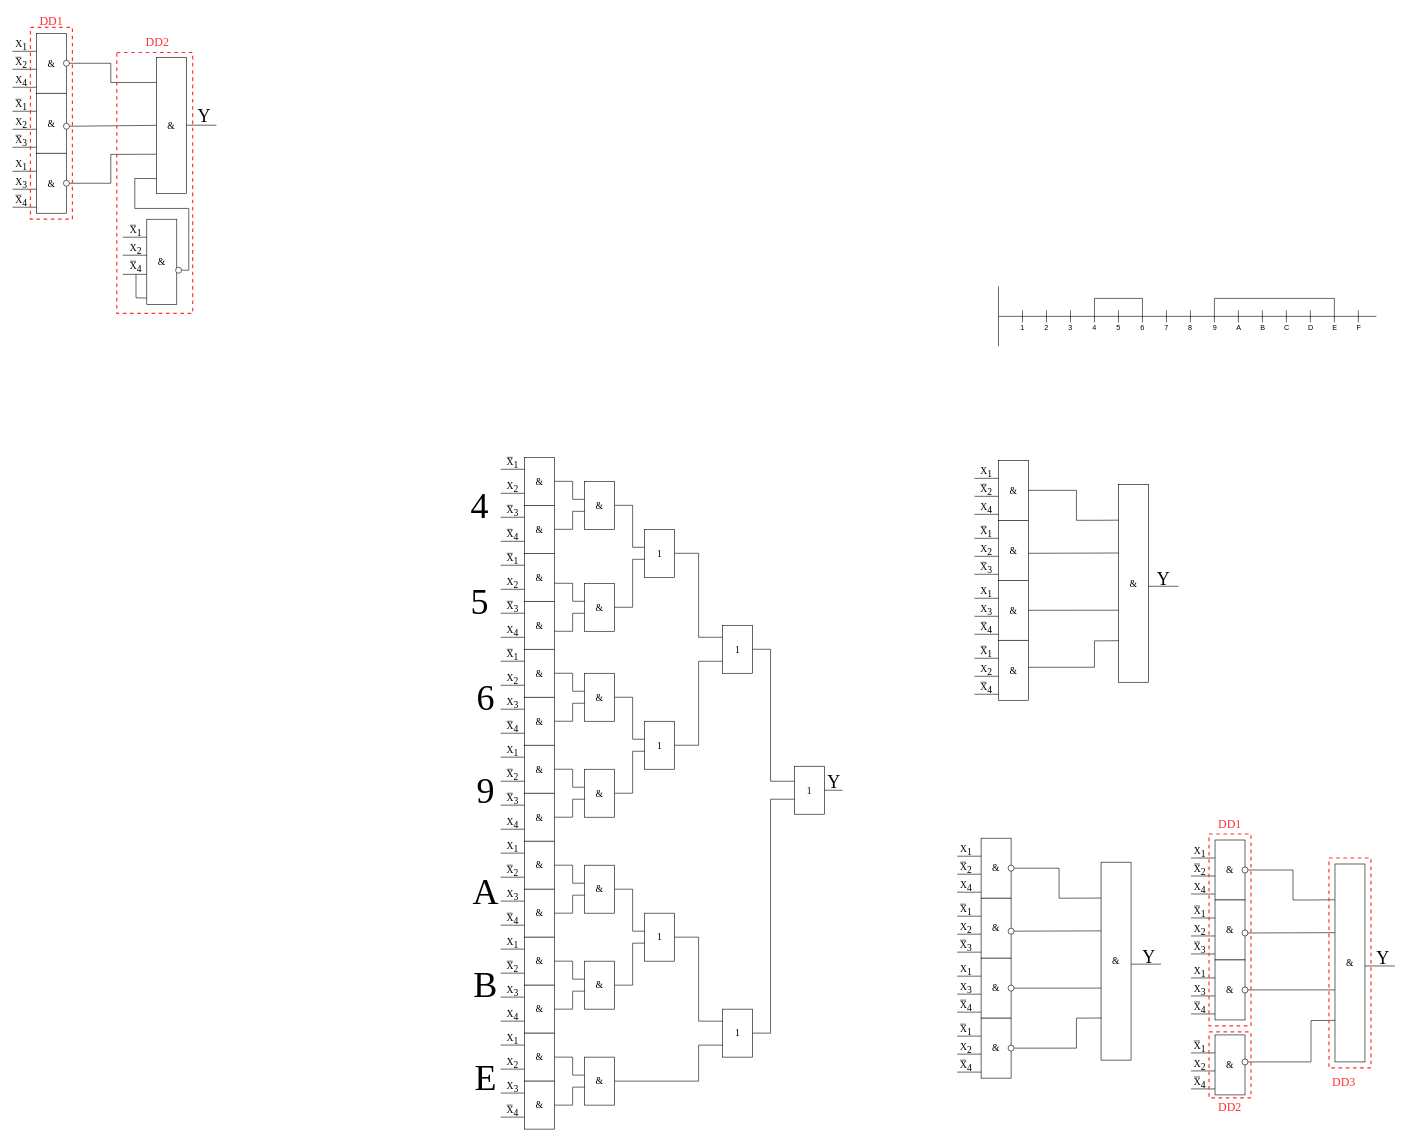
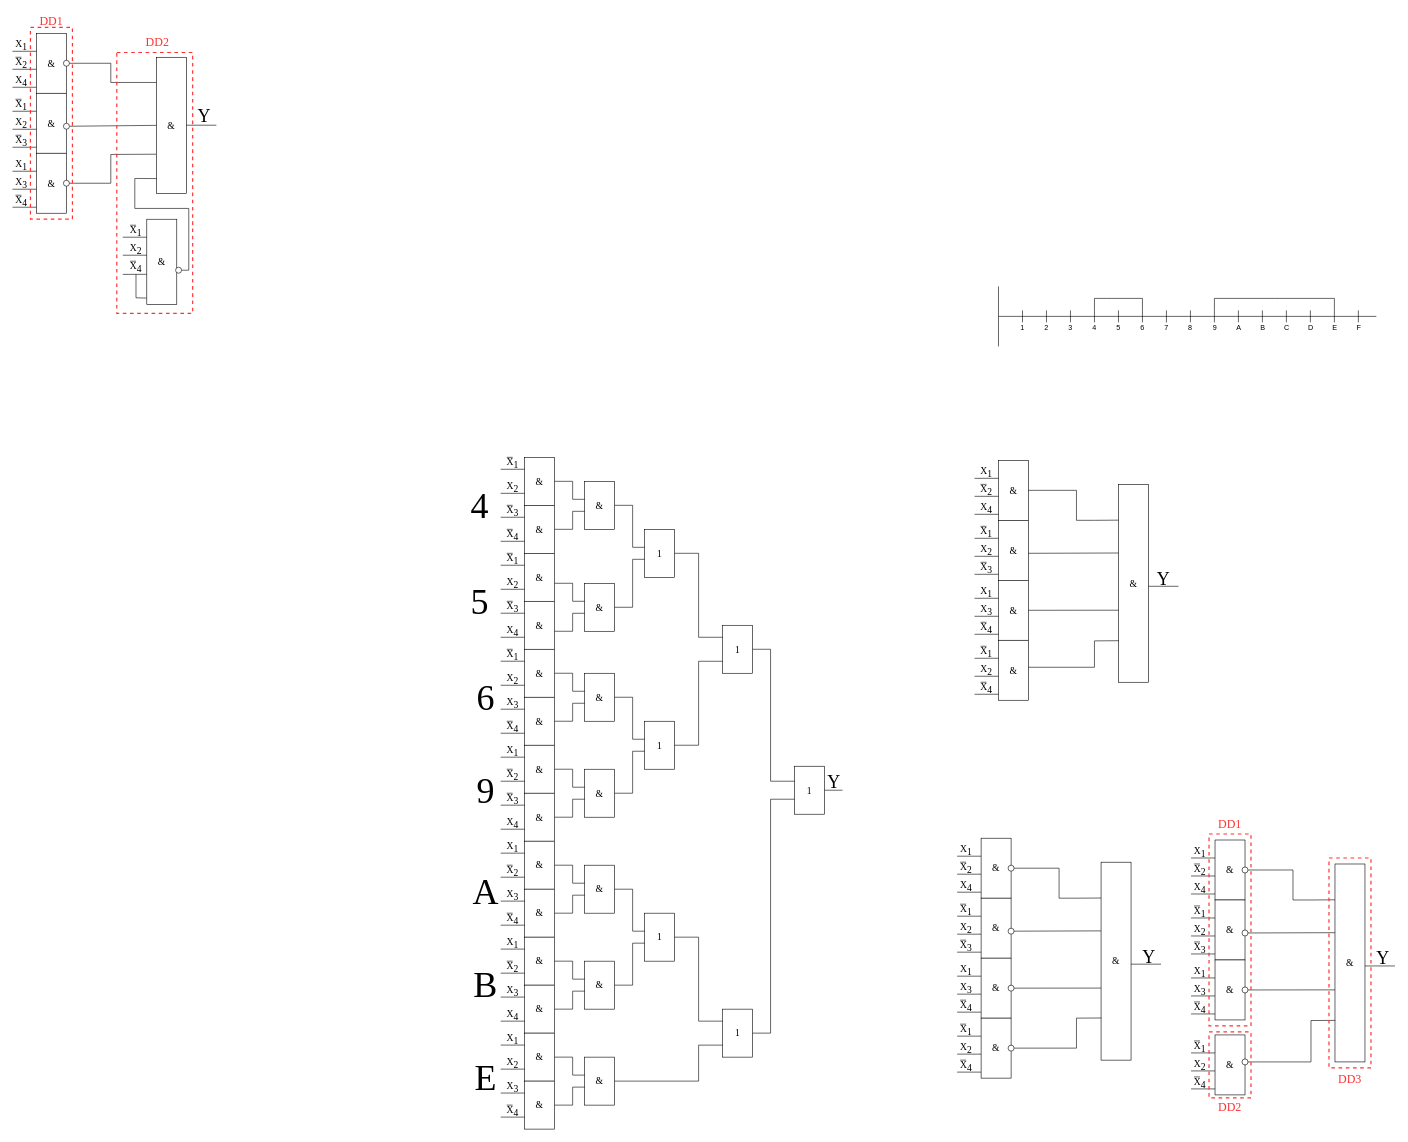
(1344, 1081) -> (1350, 1078)
